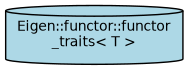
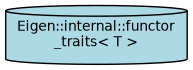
(94, 35) -> (96, 35)
